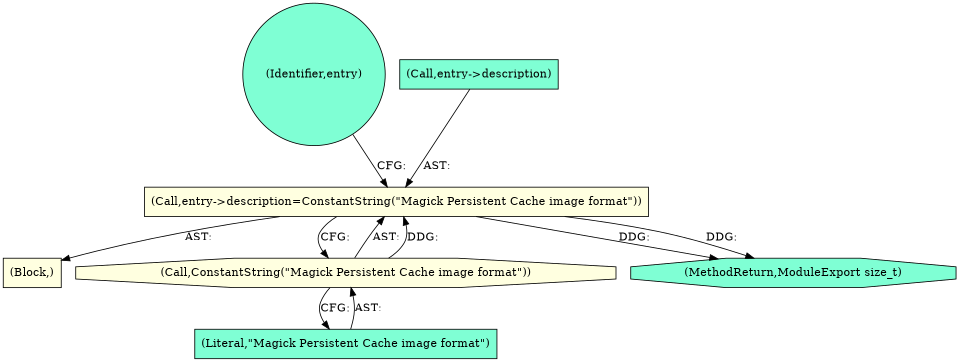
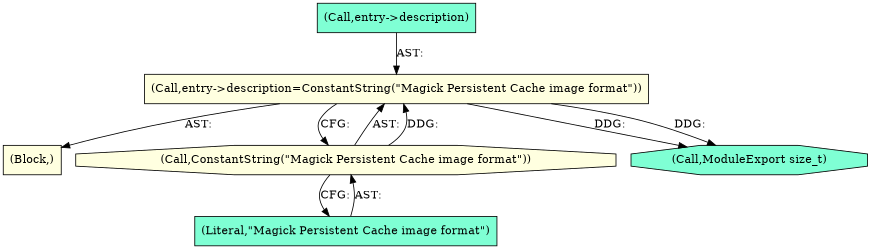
(314, 74) -> none
(793, 273) -> (749, 160)
